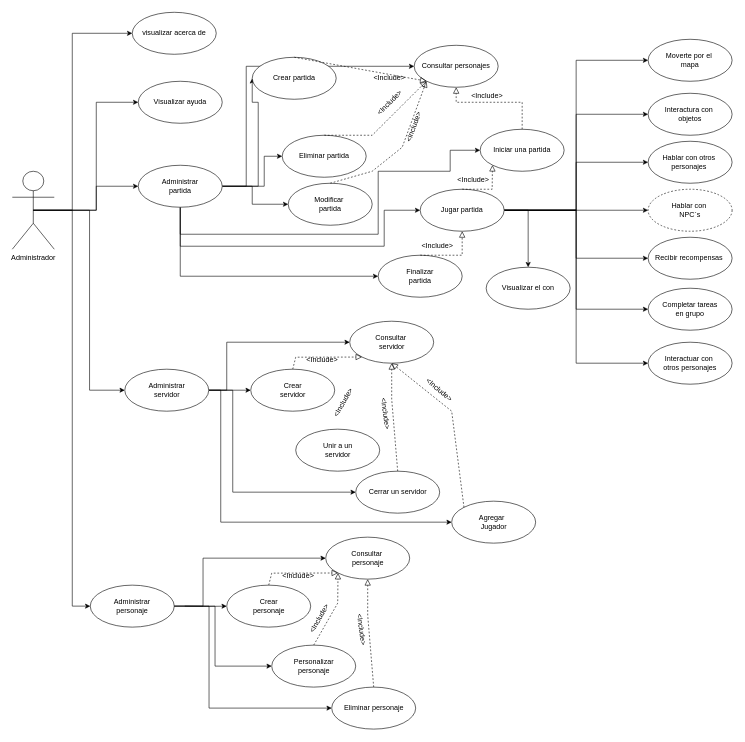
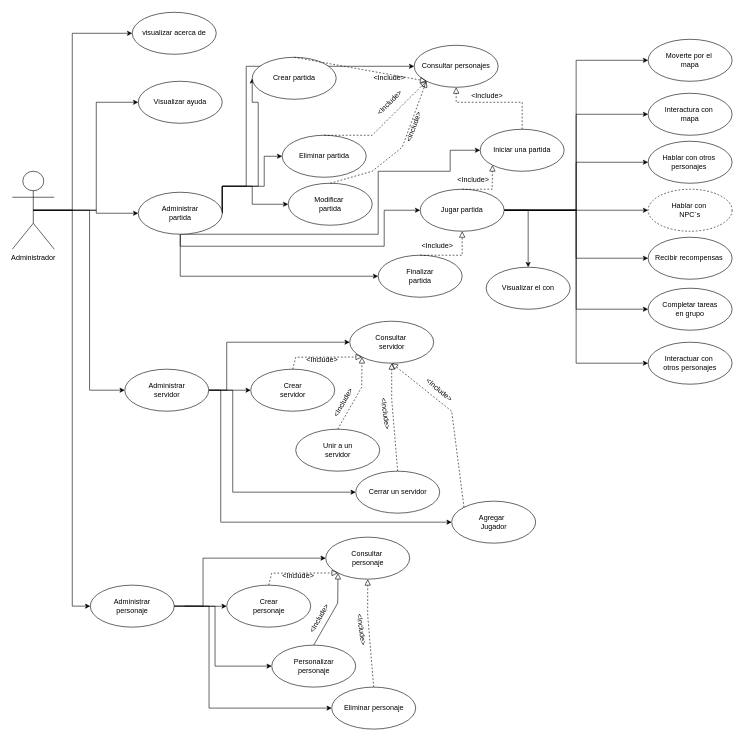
(690, 114) -> (690, 114)
(180, 186) -> (180, 213)
none -> (356, 398)
(332, 614) -> (332, 614)
